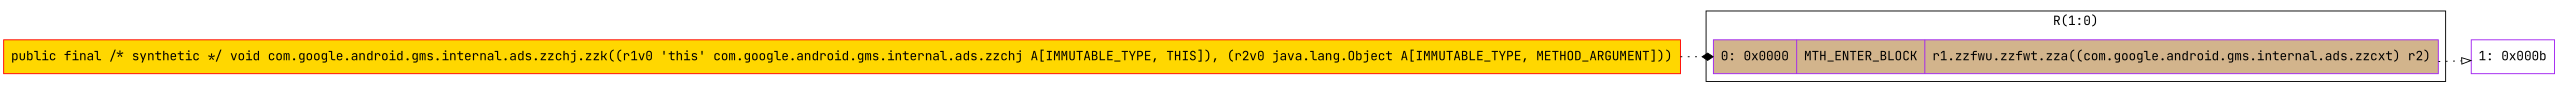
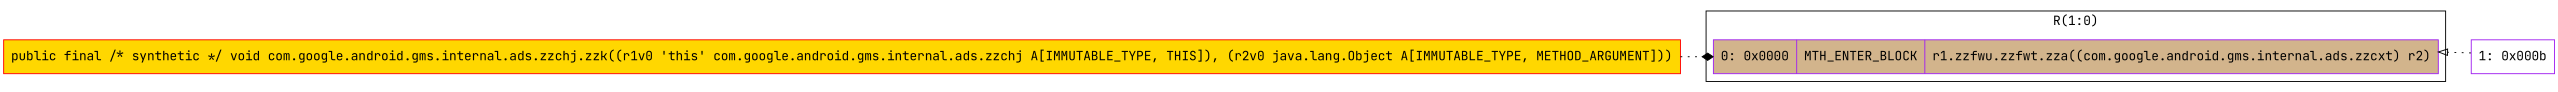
(2451, 61) -> (2459, 53)
